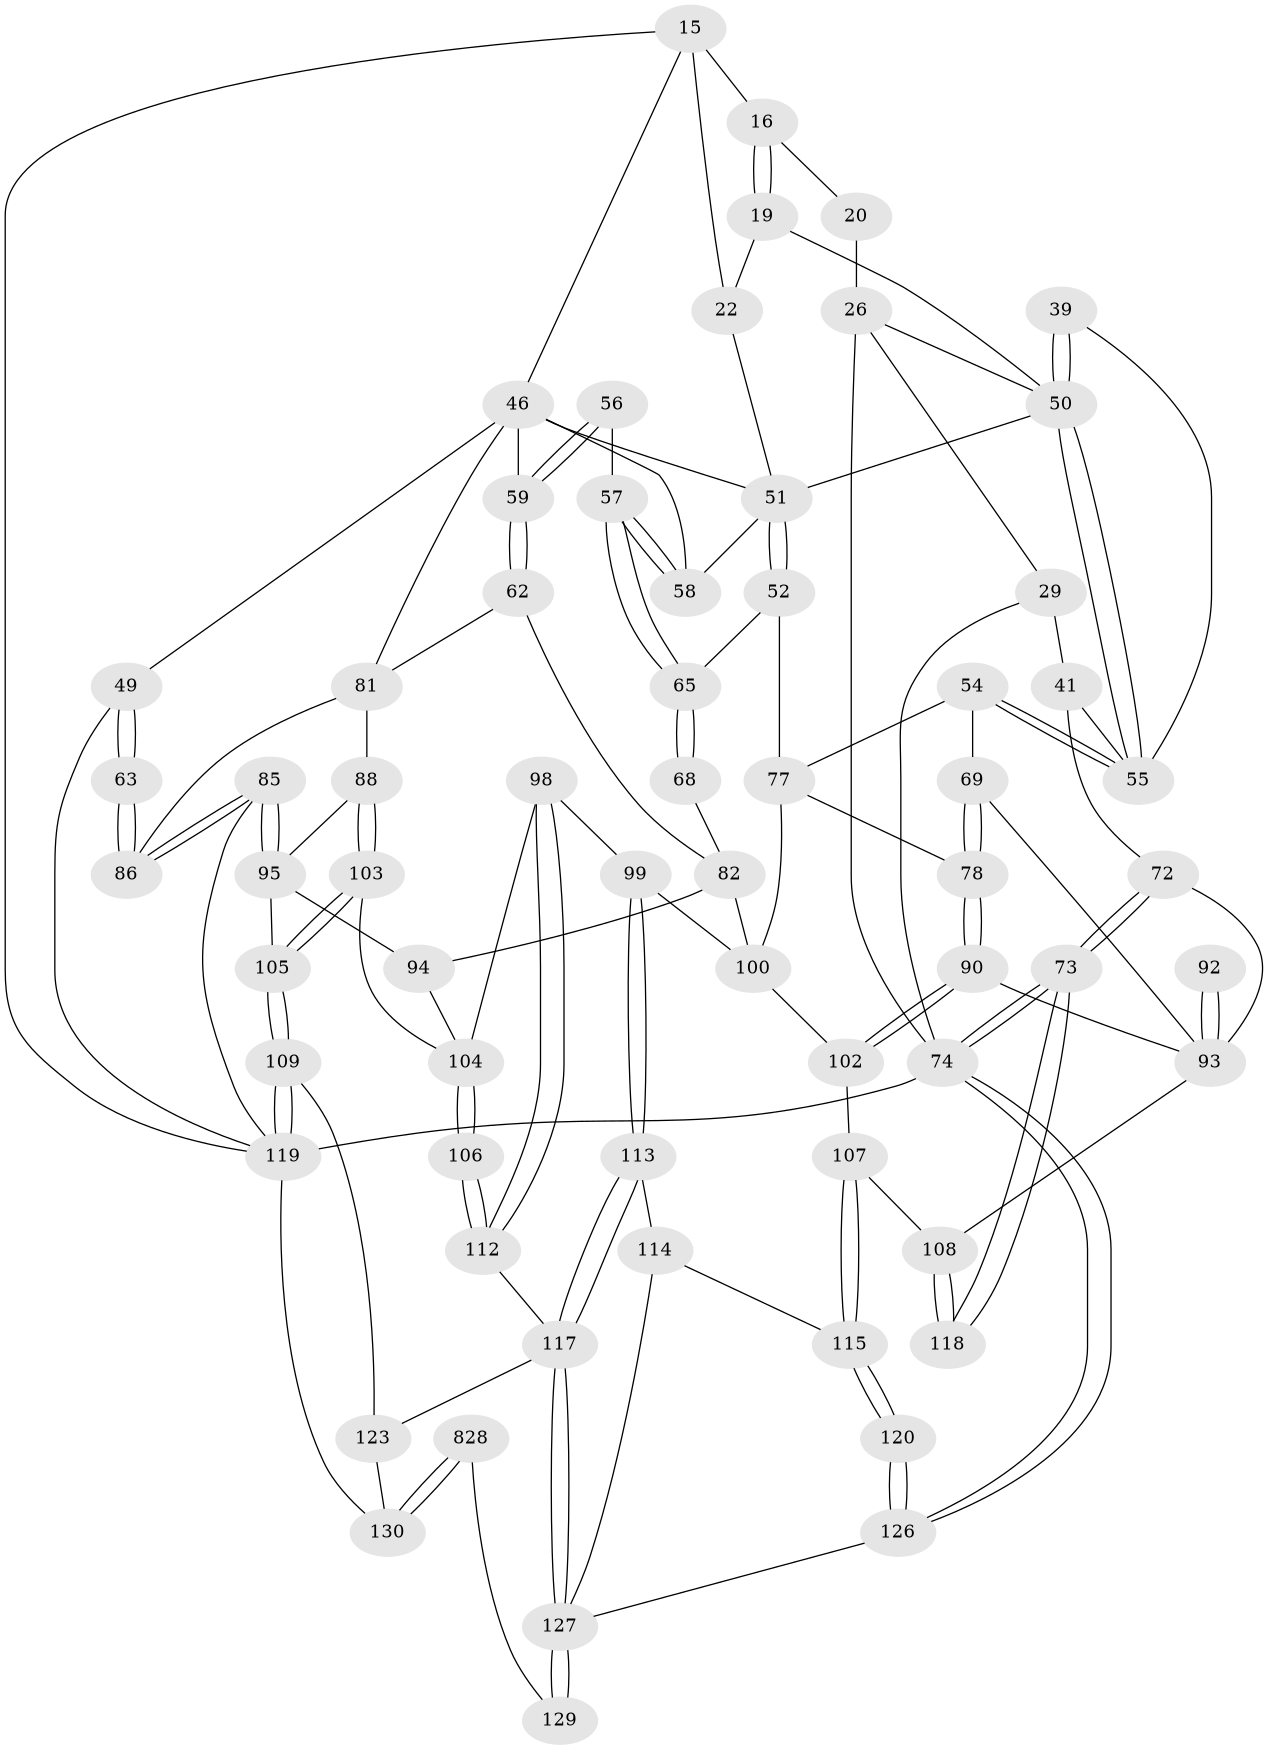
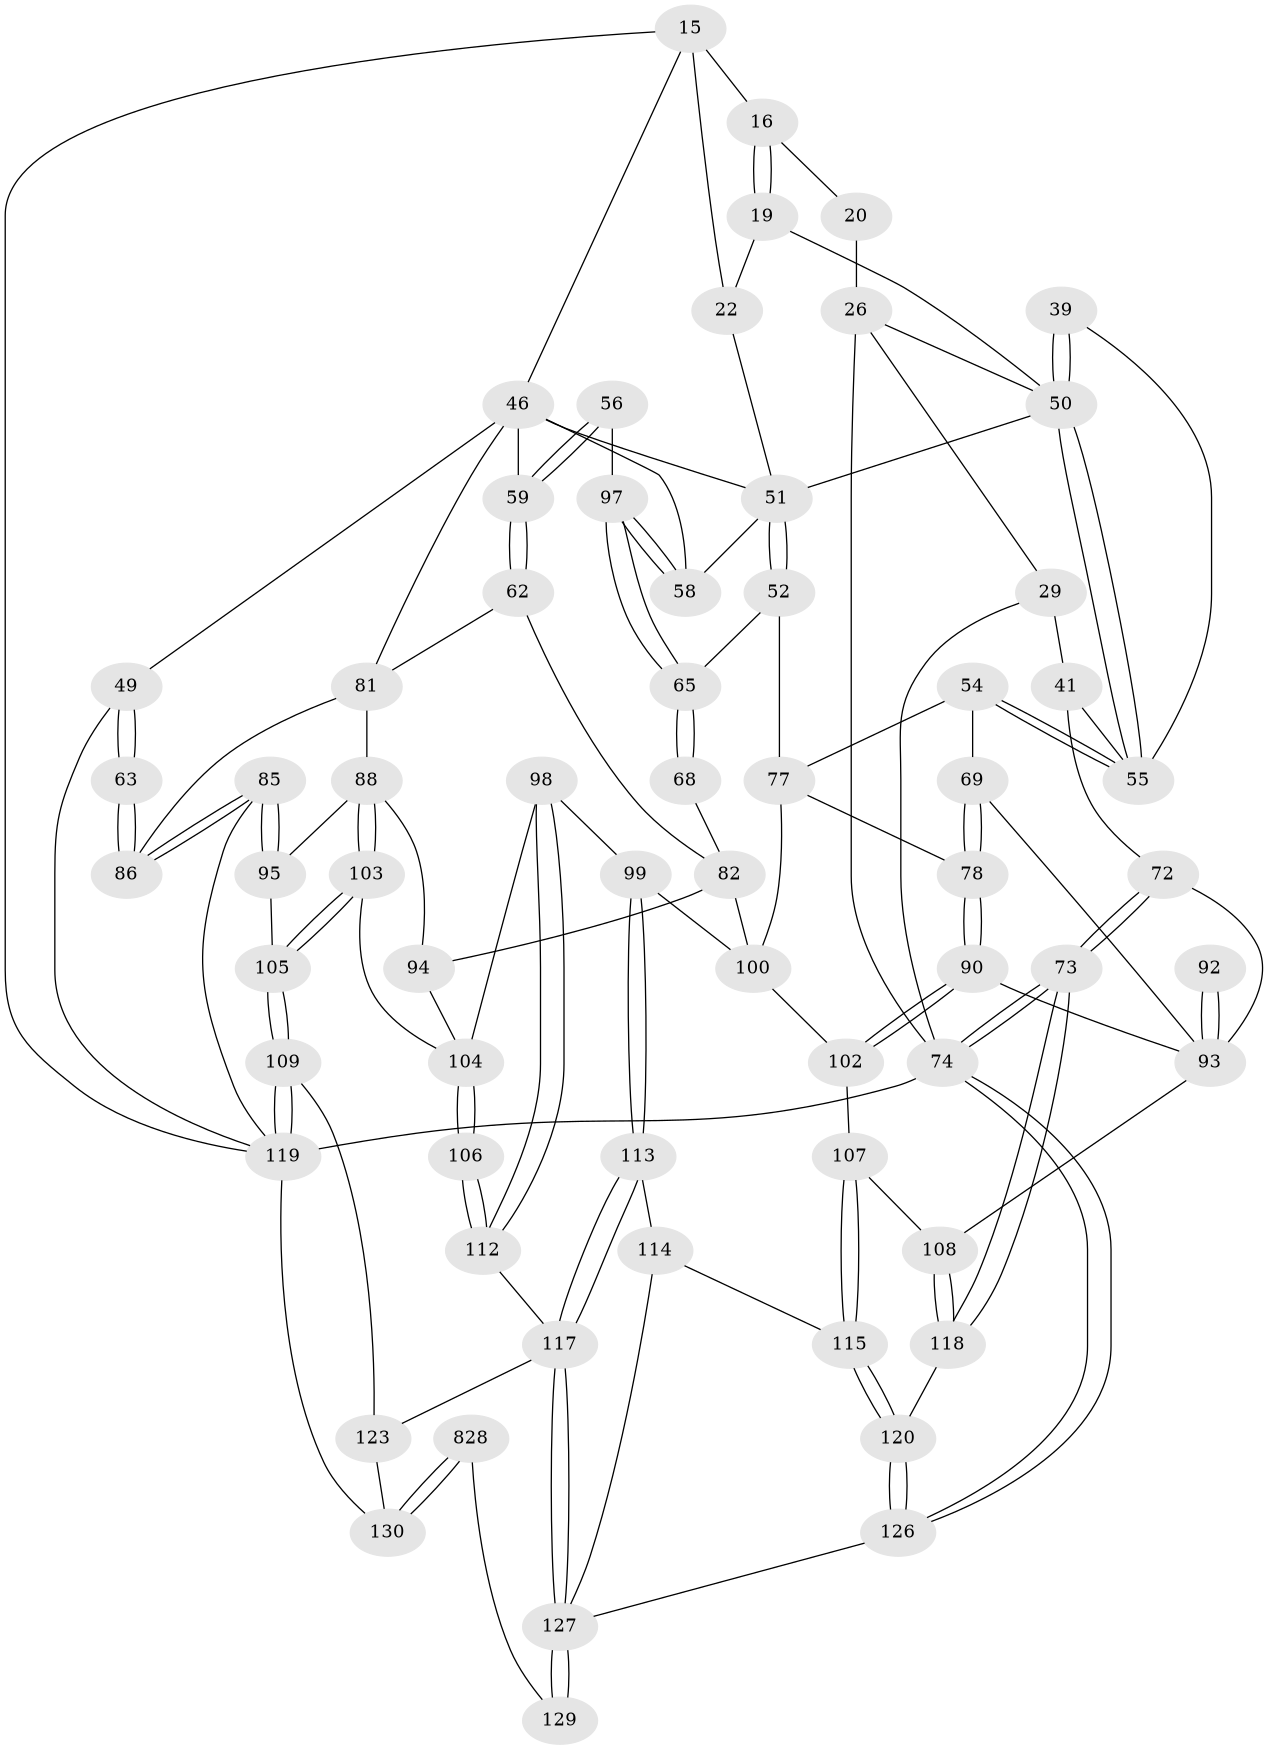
(612, 499) -> (612, 499)
(345, 922) -> (421, 868)
none -> (923, 1392)
